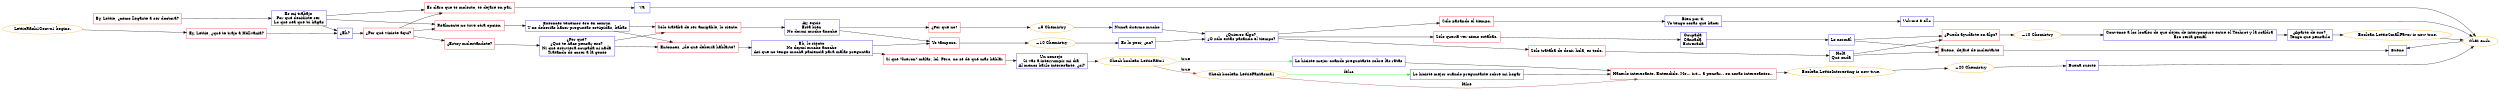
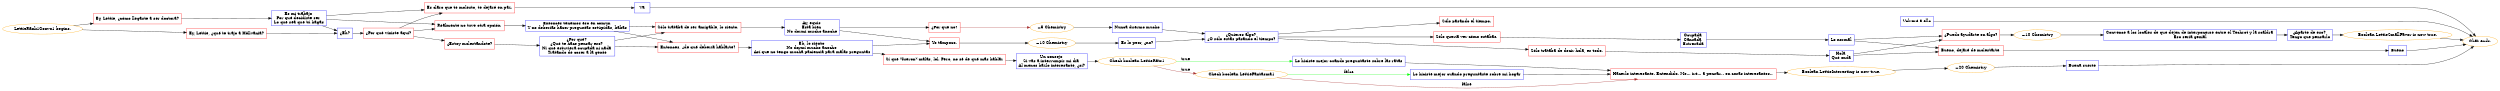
(1693, 21) -> none
none -> (82, 25)
(994, 27) -> (994, 27)
(2436, 44) -> (2435, 48)
